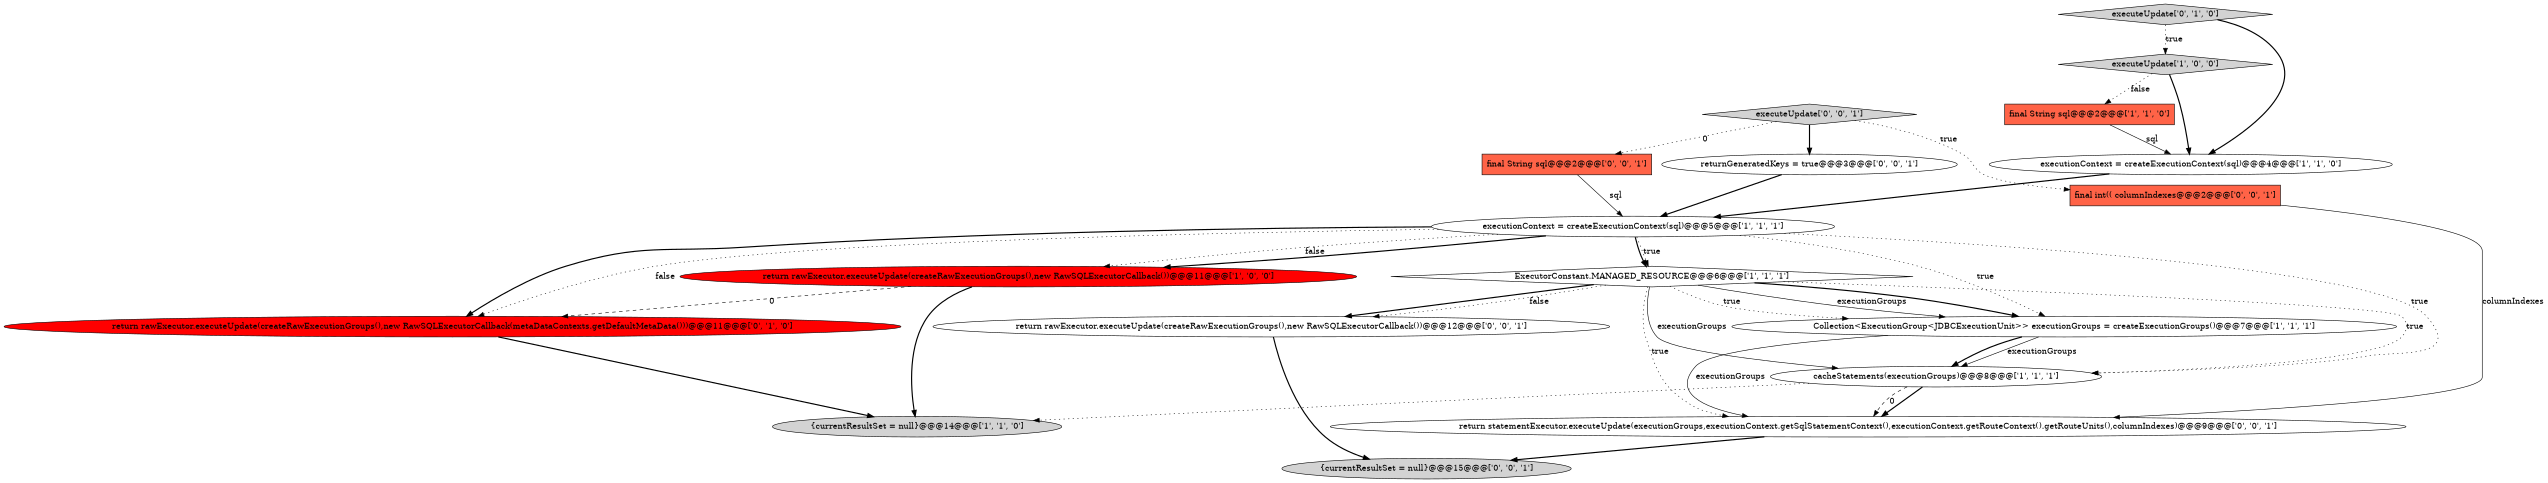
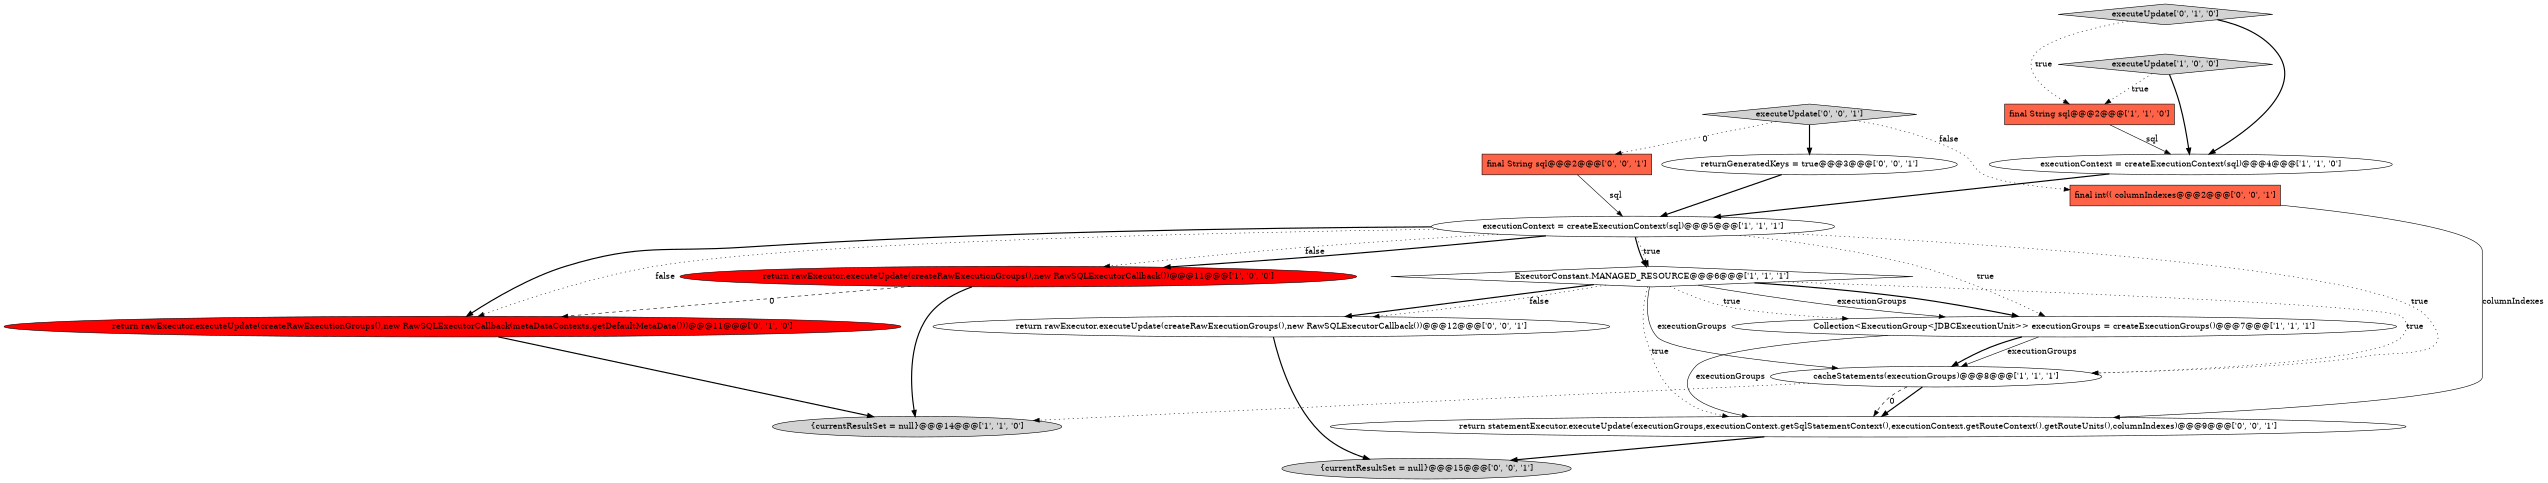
(2165, 37) -> (2050, 43)
(2140, 89) -> (2140, 89)
(1949, 139) -> (1949, 139)
